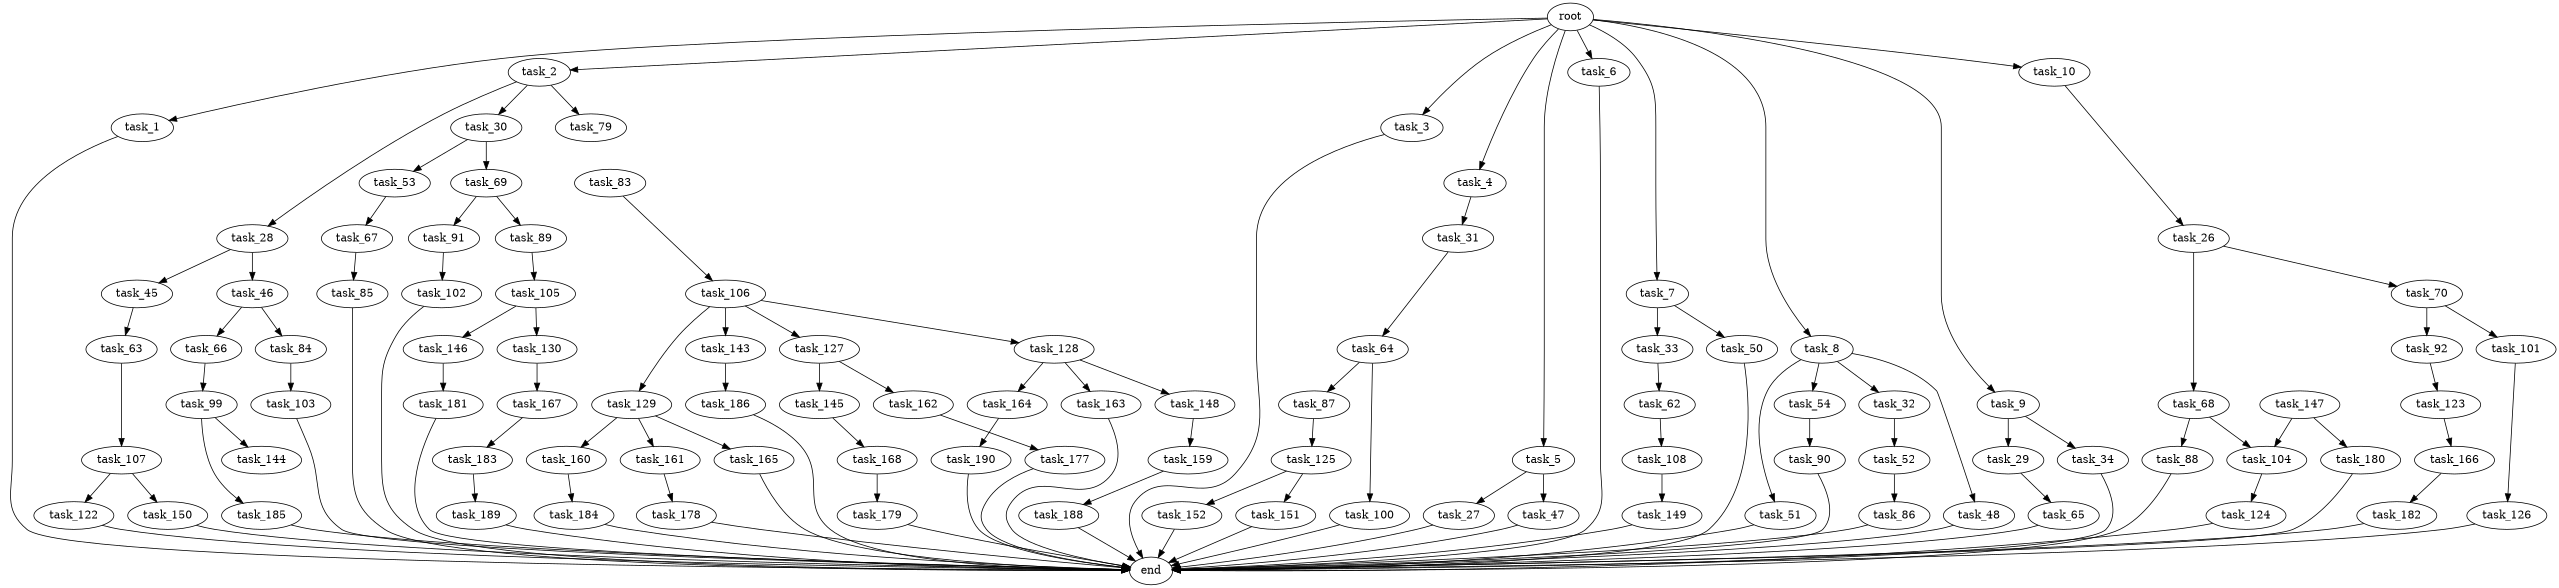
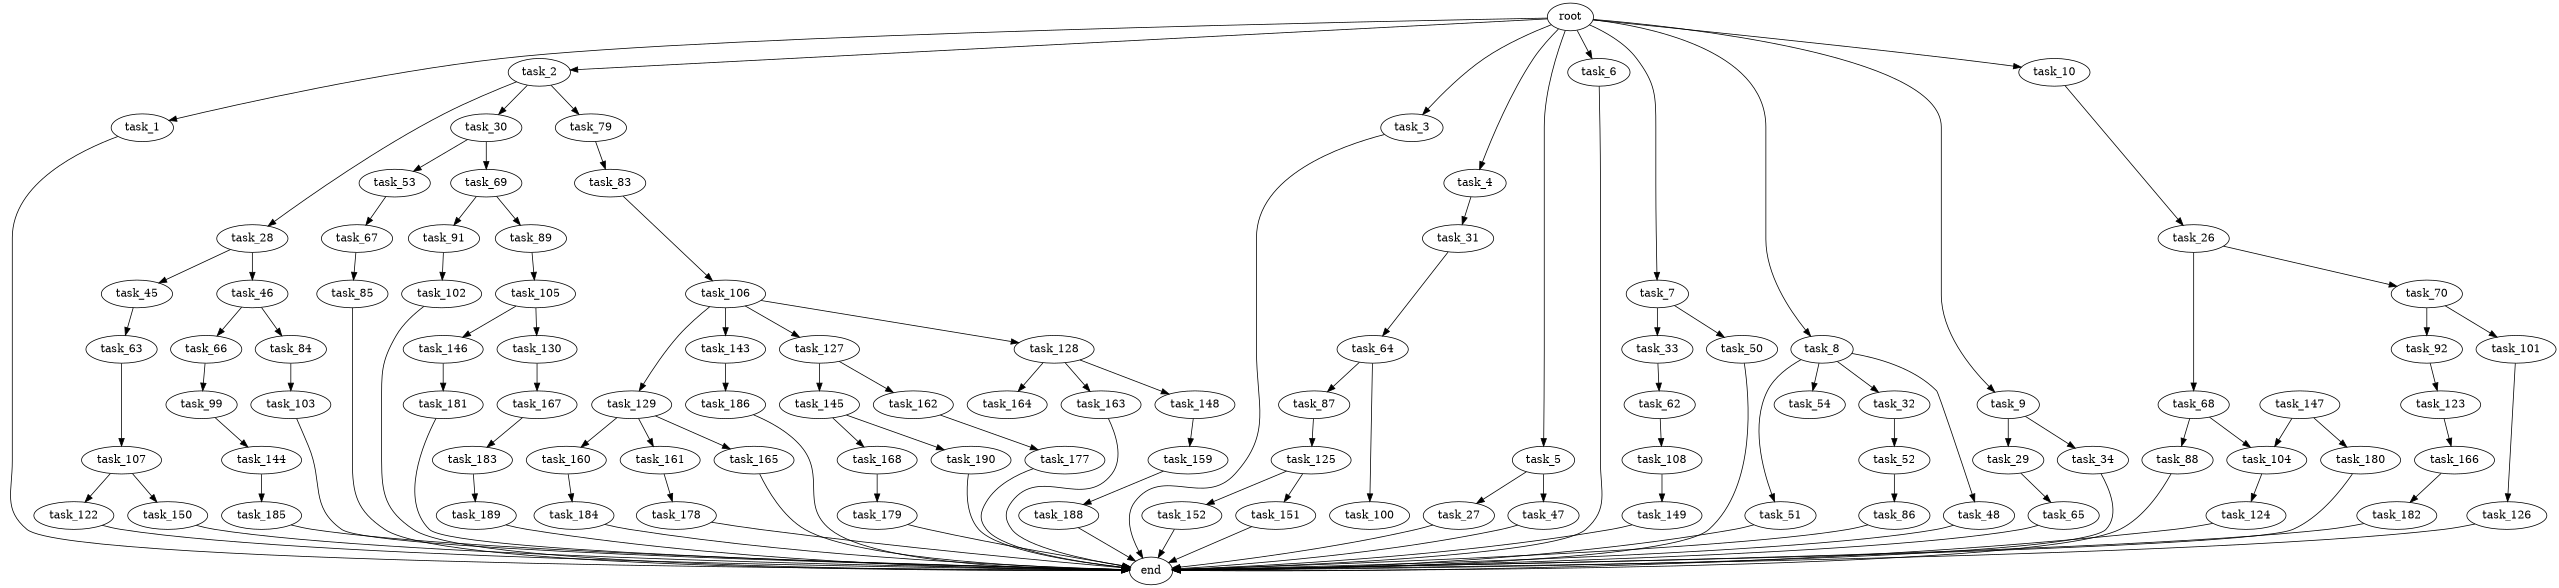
none -> (599, 152)
(992, 428) -> (892, 431)
(1810, 460) -> none
(210, 463) -> (262, 484)
(1259, 545) -> none
